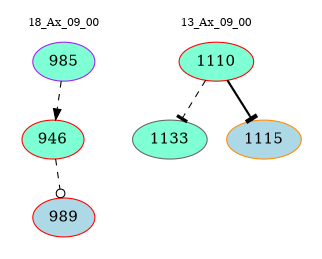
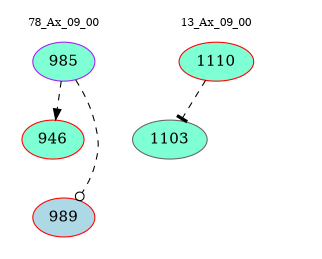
(64, 23) -> (64, 23)
(170, 140) -> (170, 140)
(264, 140) -> none
(58, 174) -> (97, 136)
